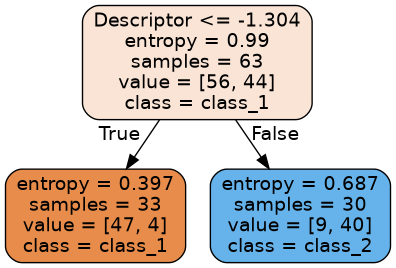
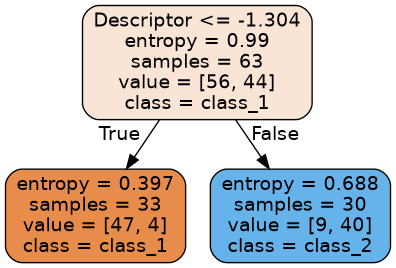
(300, 216) -> (300, 216)
